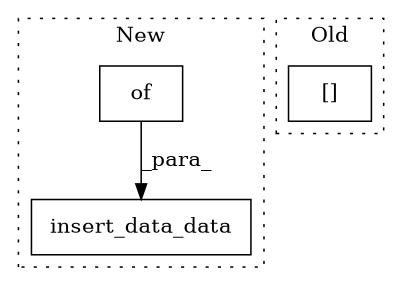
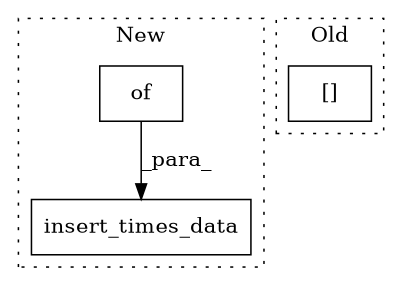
(141, 227) -> (141, 227)
